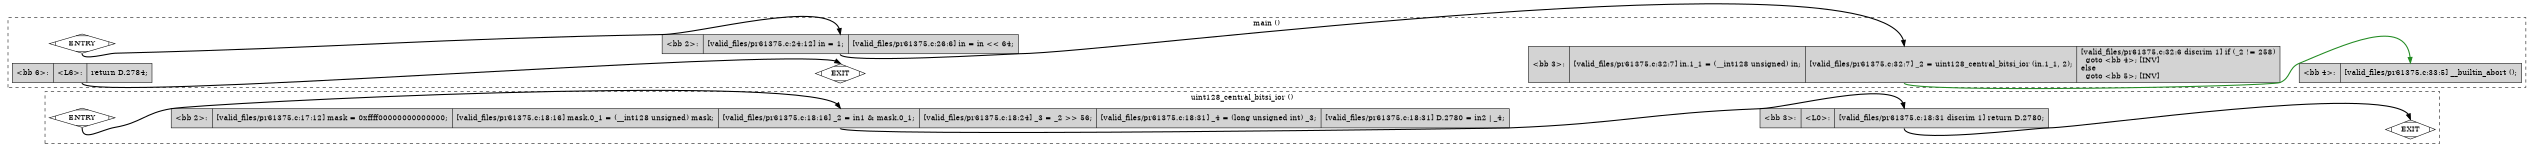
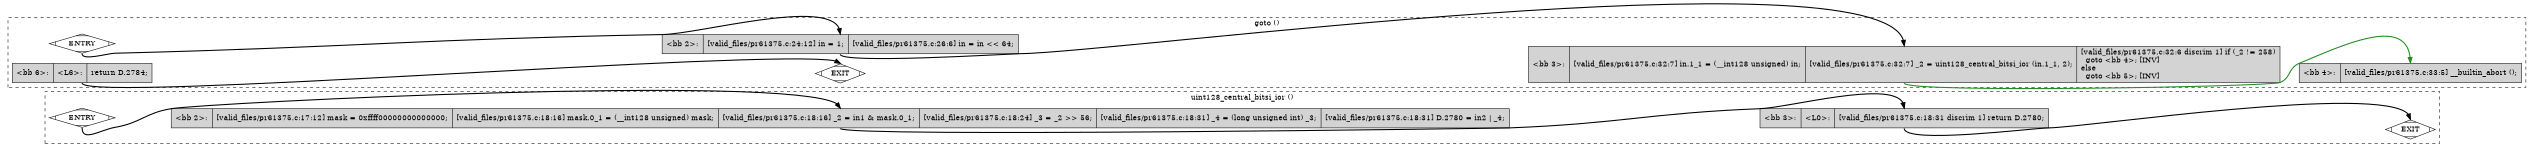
(1267, 24) -> (1267, 24)
